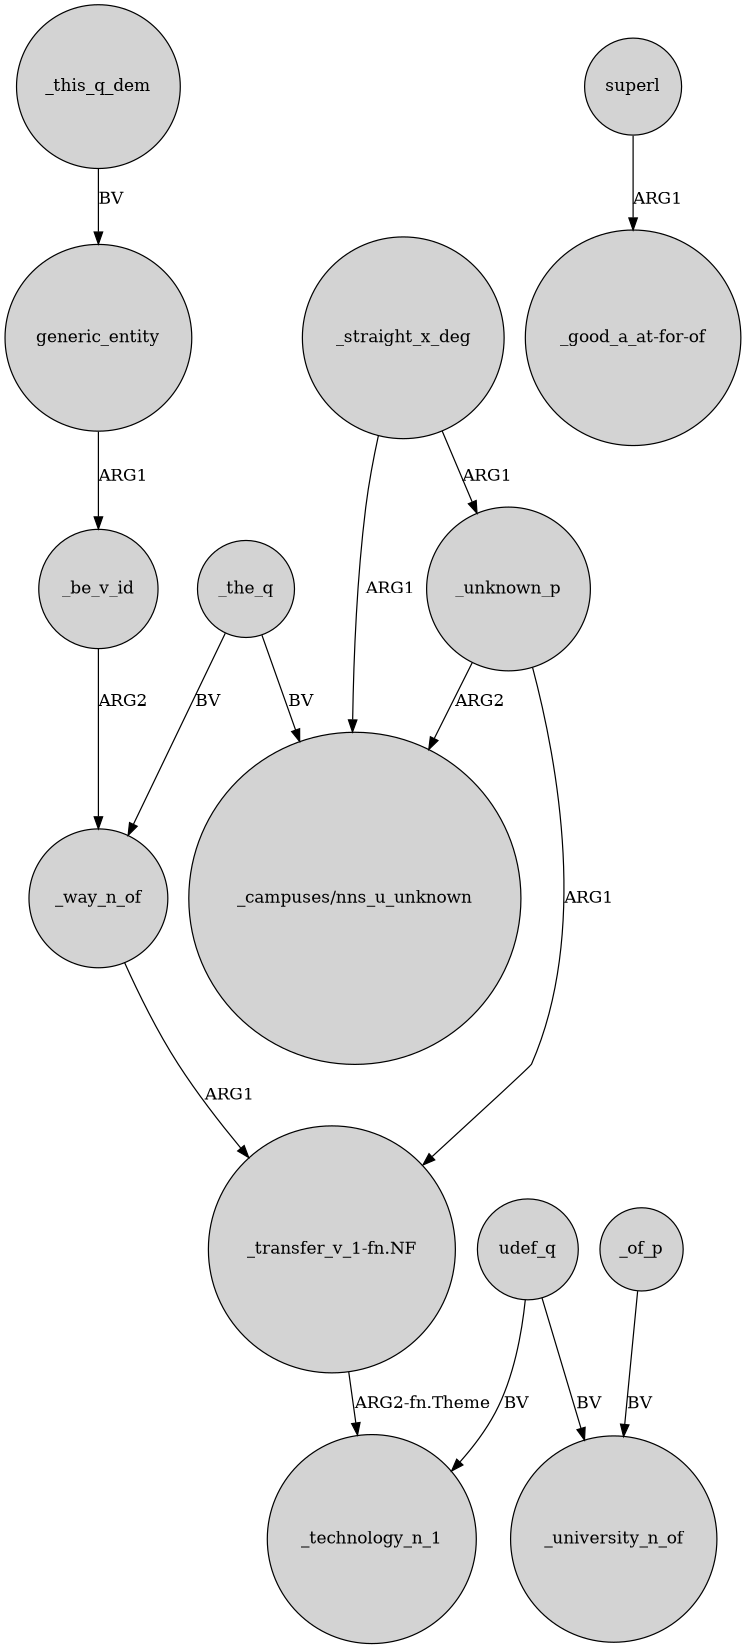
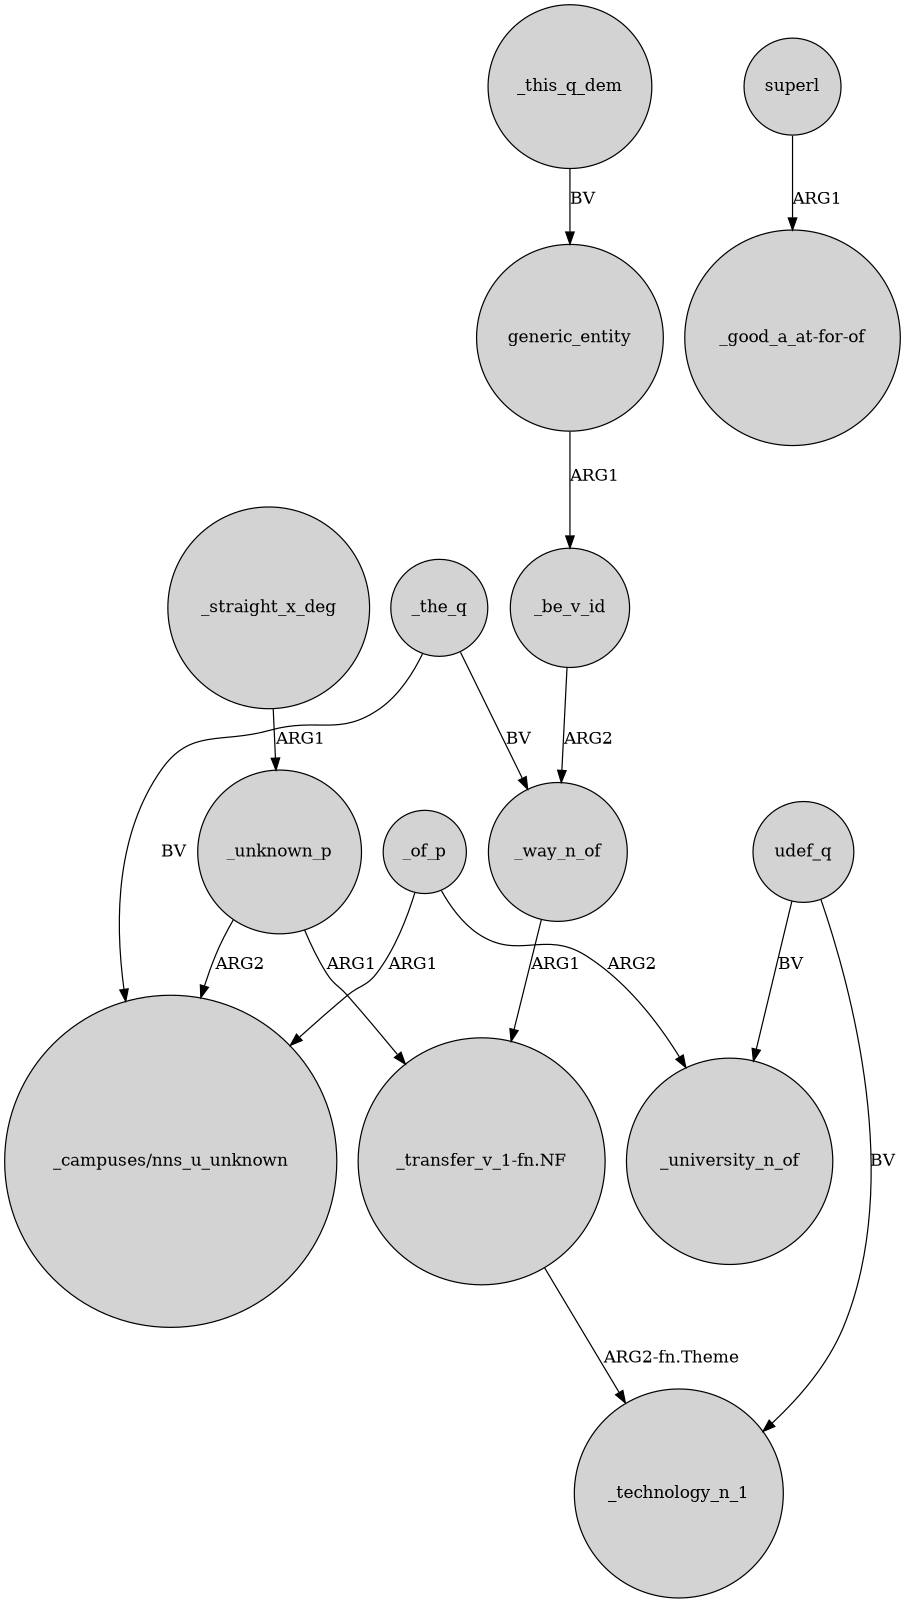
(359, 577) -> (373, 977)
(640, 1404) -> (632, 965)
